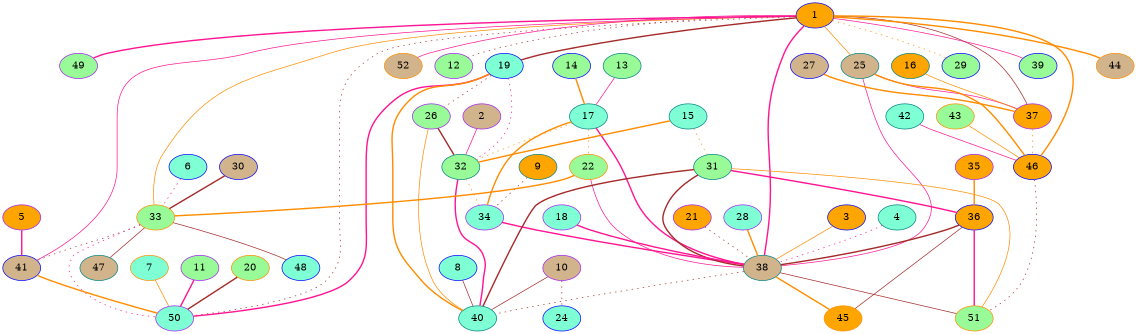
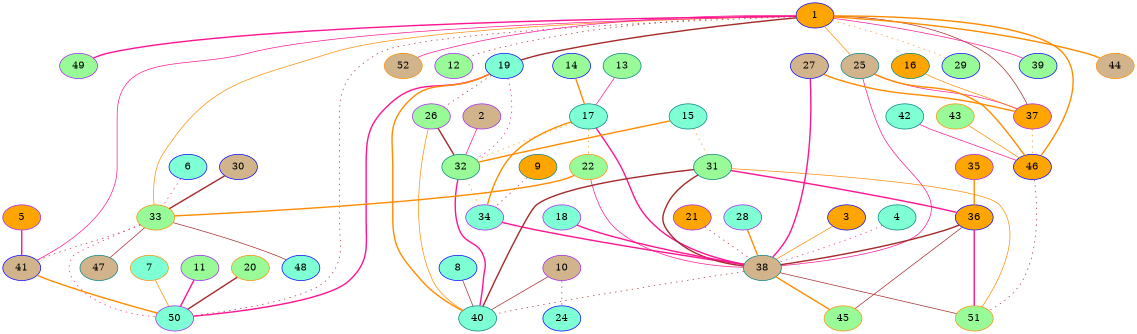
(768, 136) -> (807, 167)
(843, 318) -> (843, 318)
